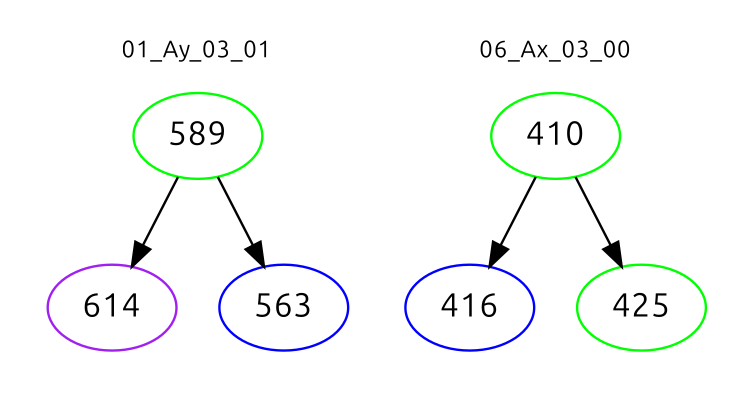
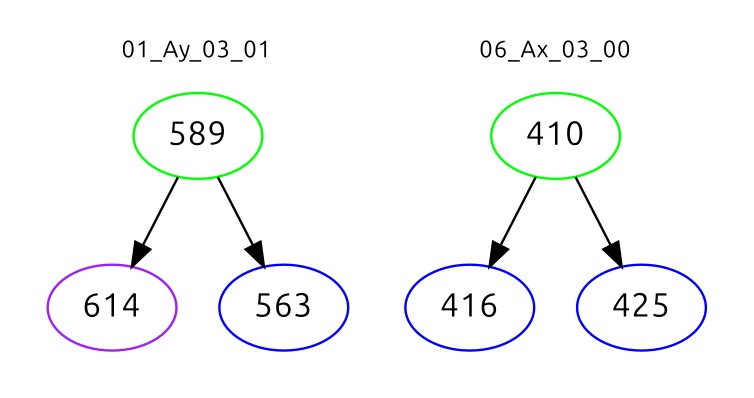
(641, 308) -> (641, 308)
